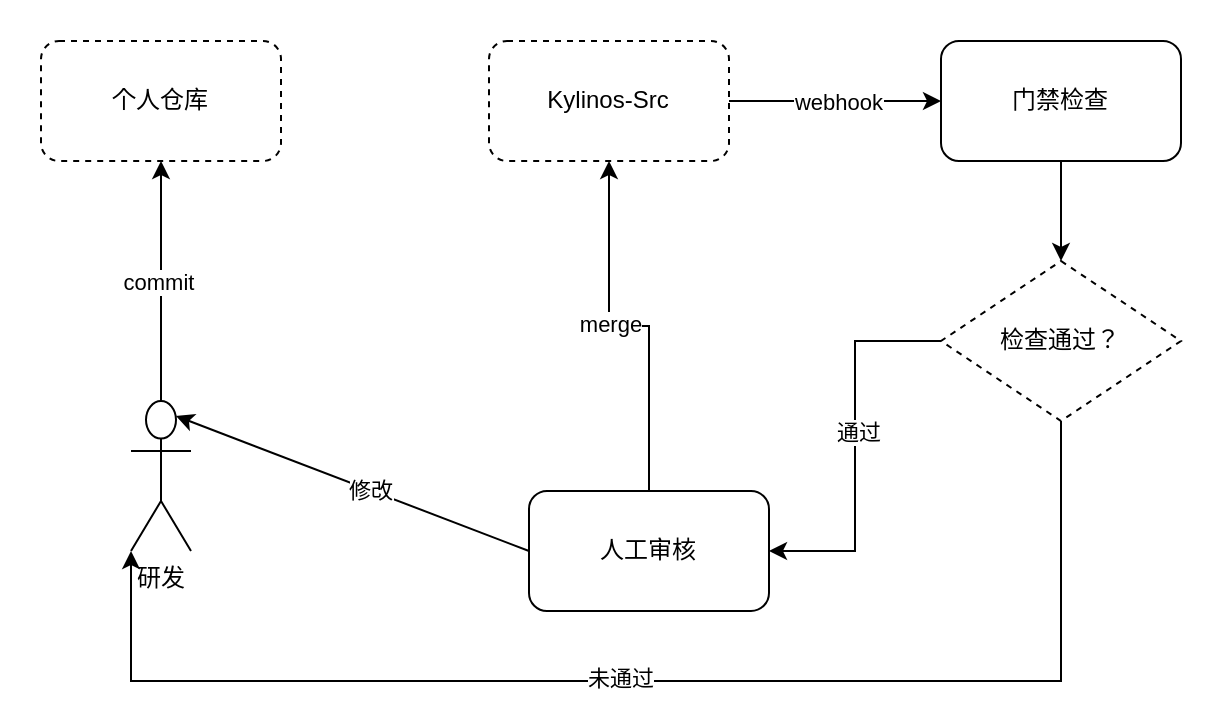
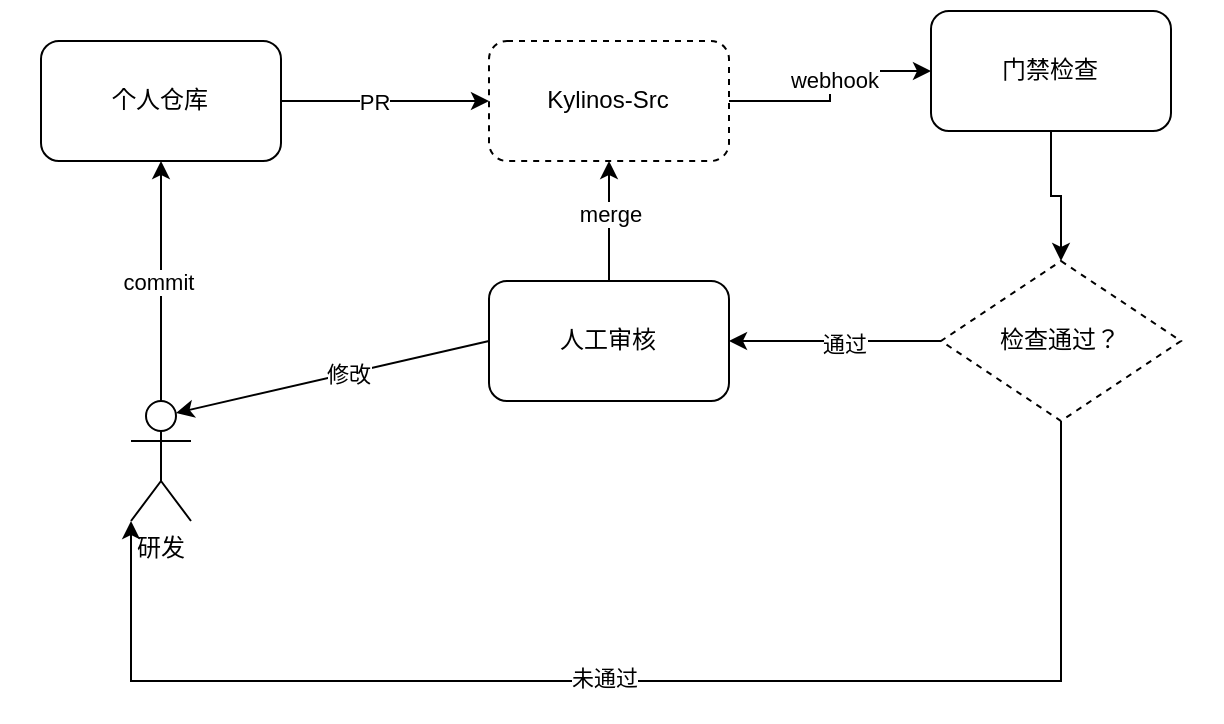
(161, 101) -> (161, 101)
none -> (378, 101)
(1061, 101) -> (1051, 71)
(161, 476) -> (161, 461)
(649, 551) -> (609, 341)
